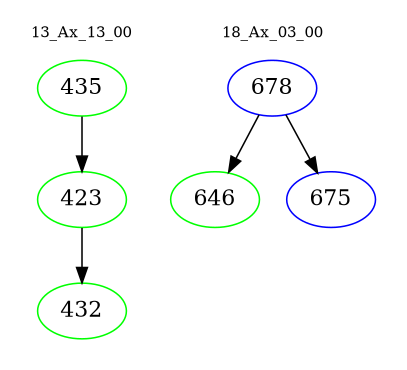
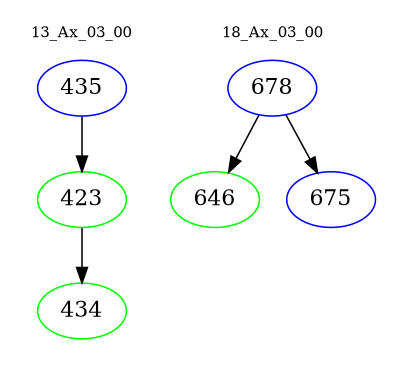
(82, 33) -> (82, 33)
(82, 88) -> (82, 88)
(82, 311) -> (82, 311)
